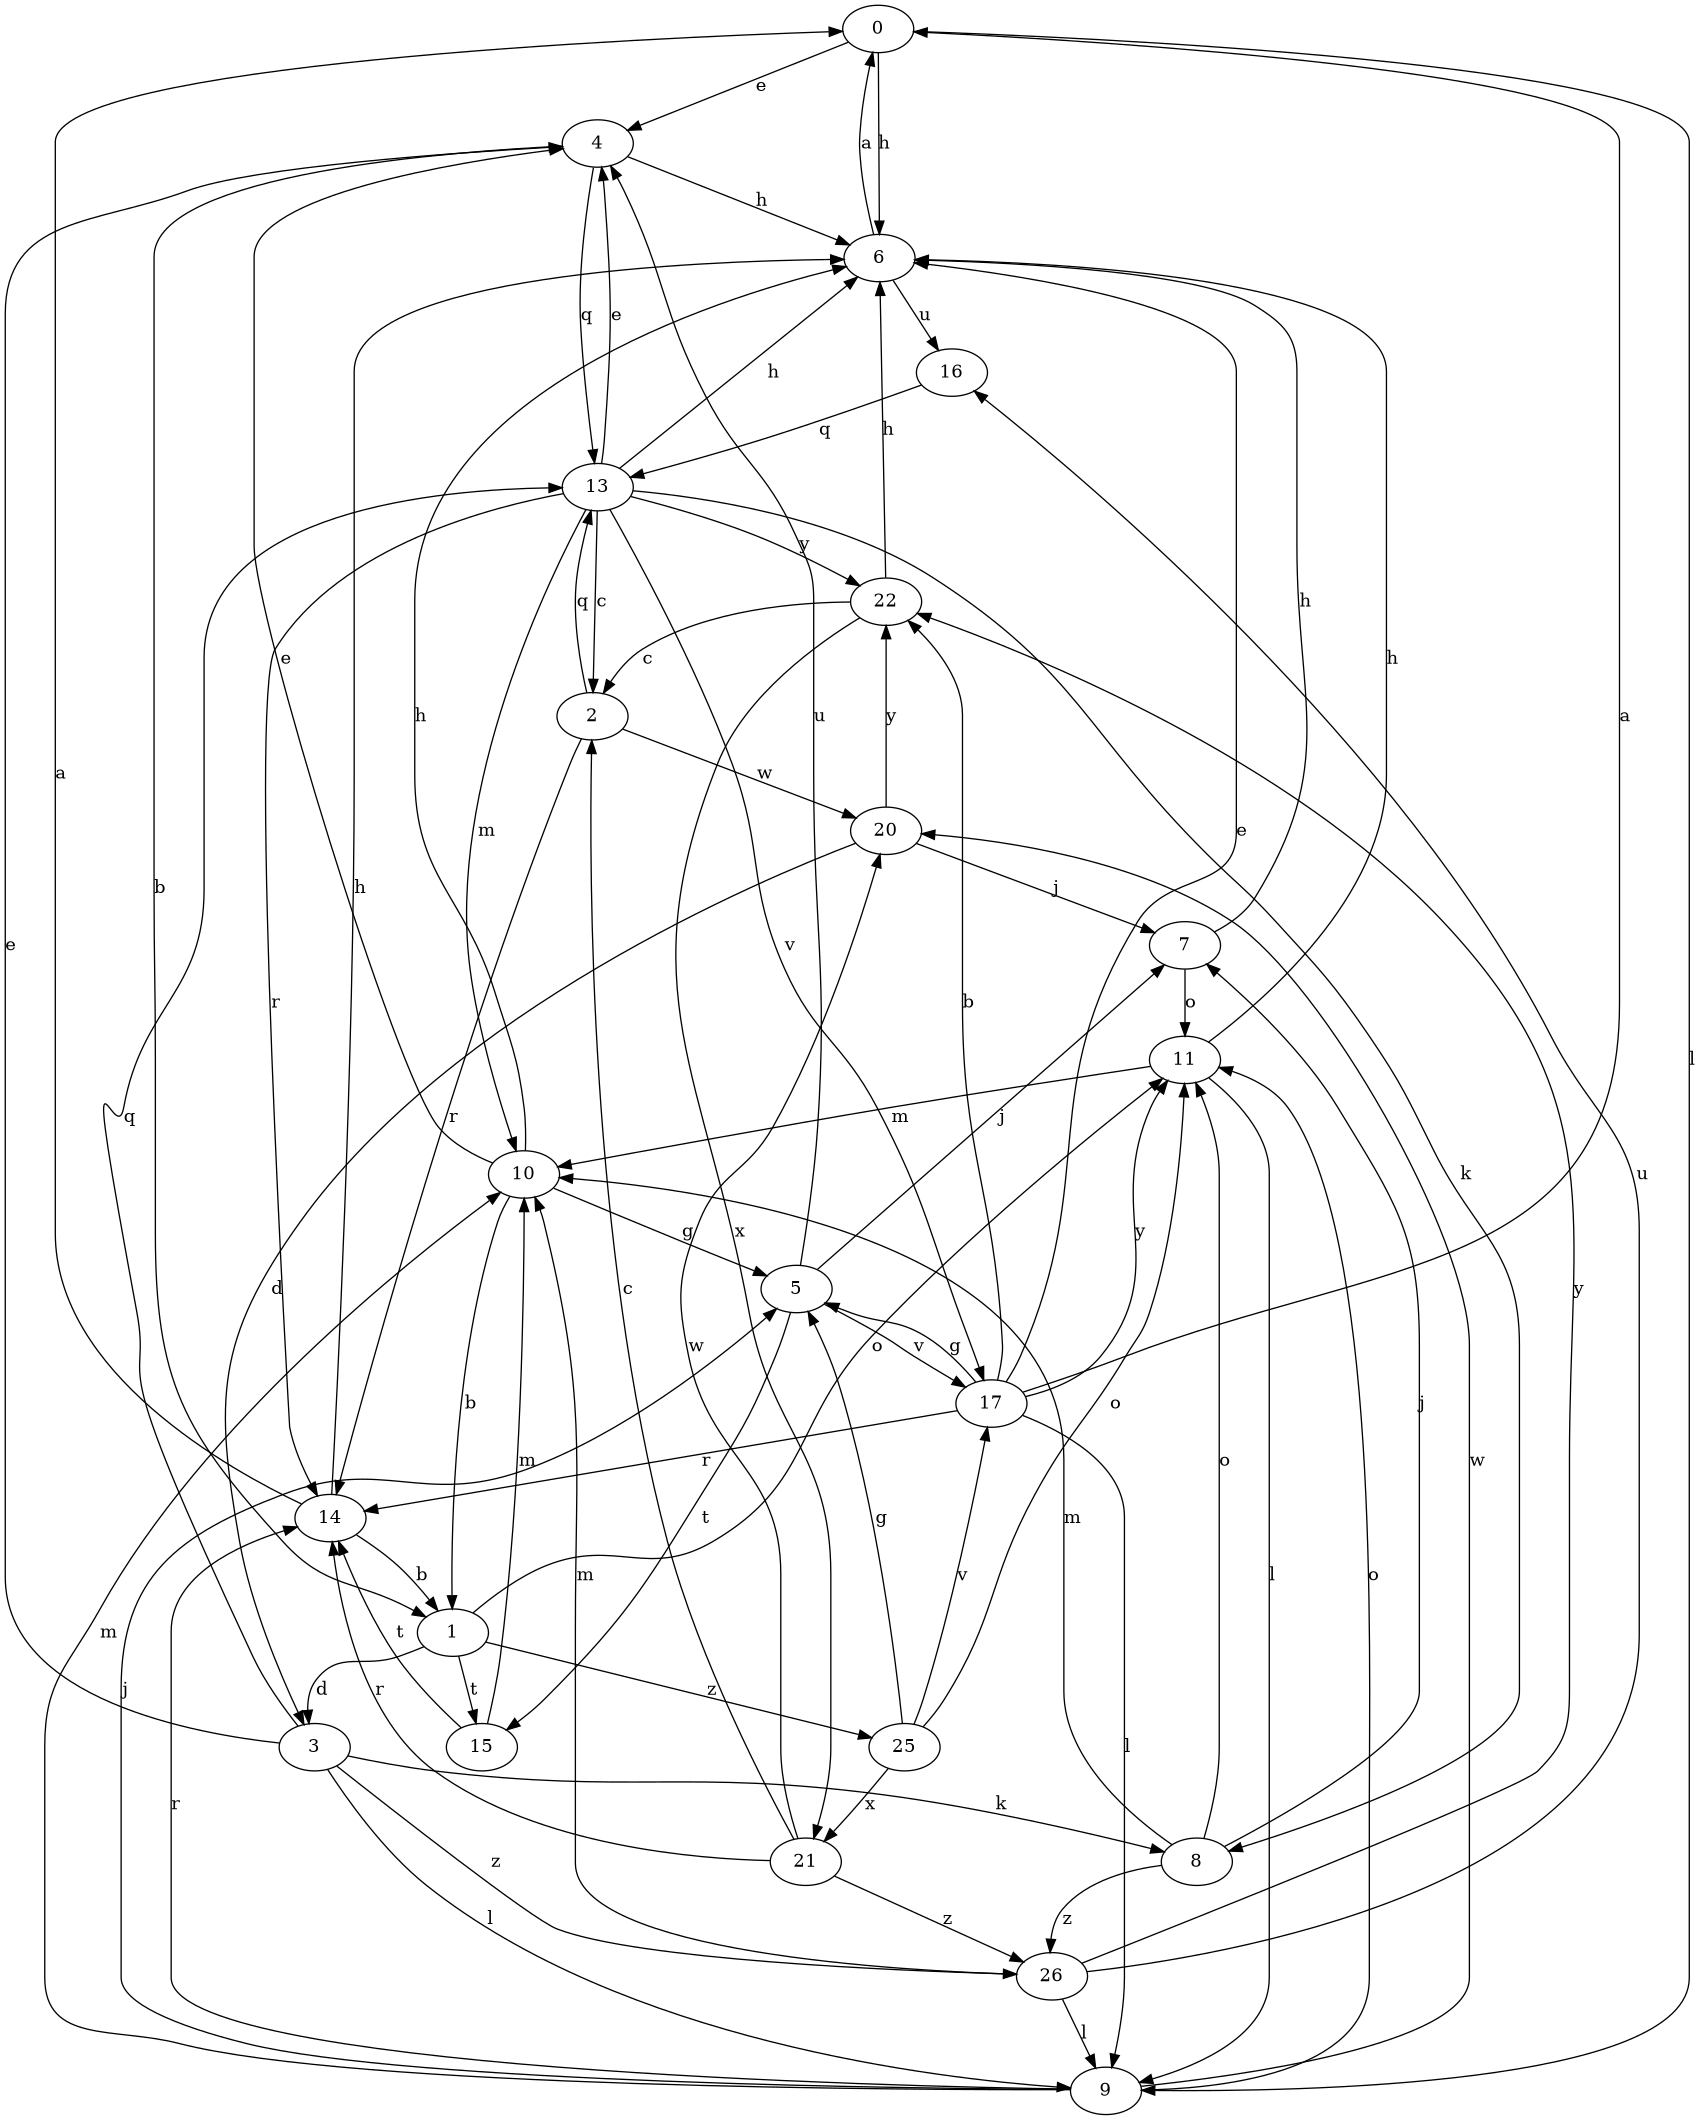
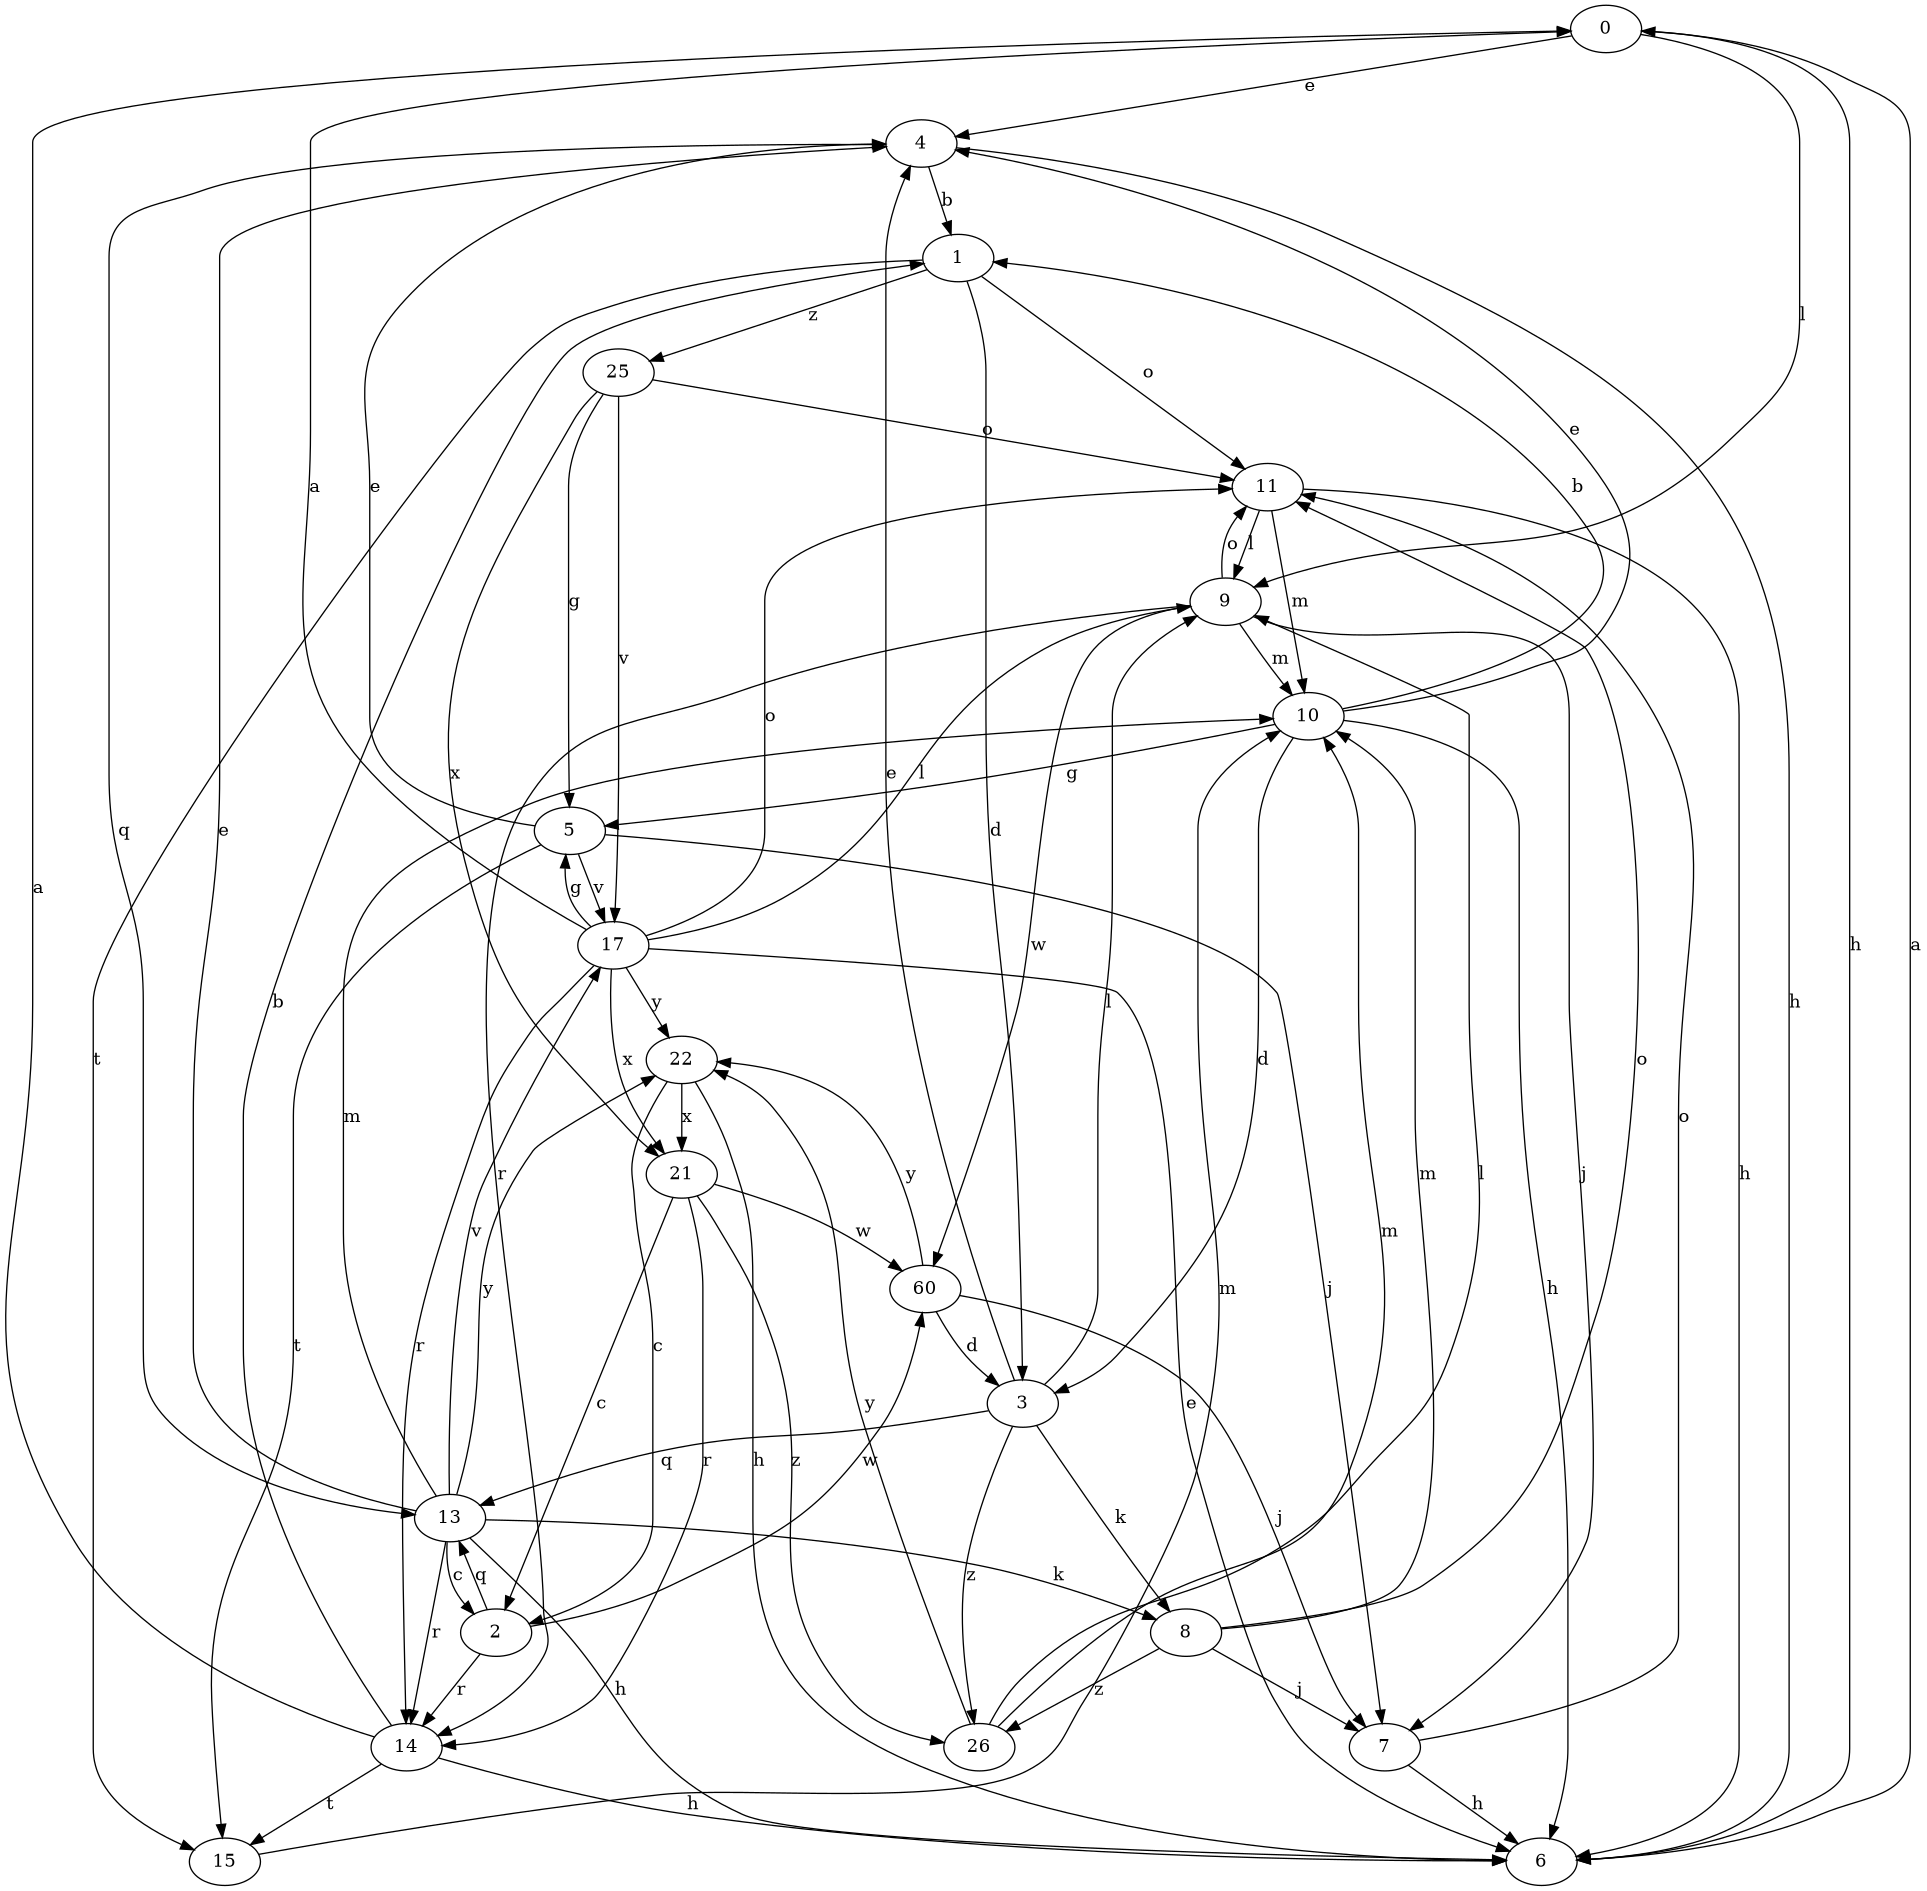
(952, 373) -> none
(820, 716) -> (376, 487)
(886, 831) -> (925, 1289)
(969, 1003) -> (657, 1003)
none -> (617, 1061)
none -> (1254, 1093)
(1141, 1232) -> (771, 716)
(391, 1649) -> (322, 1801)
(121, 1916) -> (1573, 1069)
